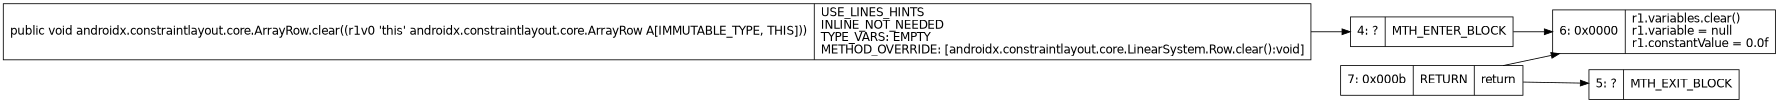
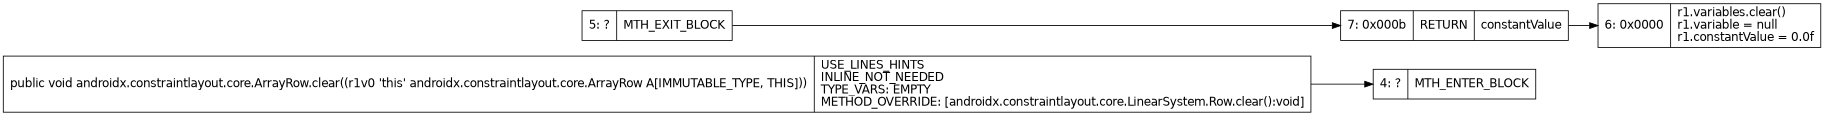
(1529, 32) -> none
(1499, 80) -> (1521, 25)
(1552, 83) -> (1032, 26)
